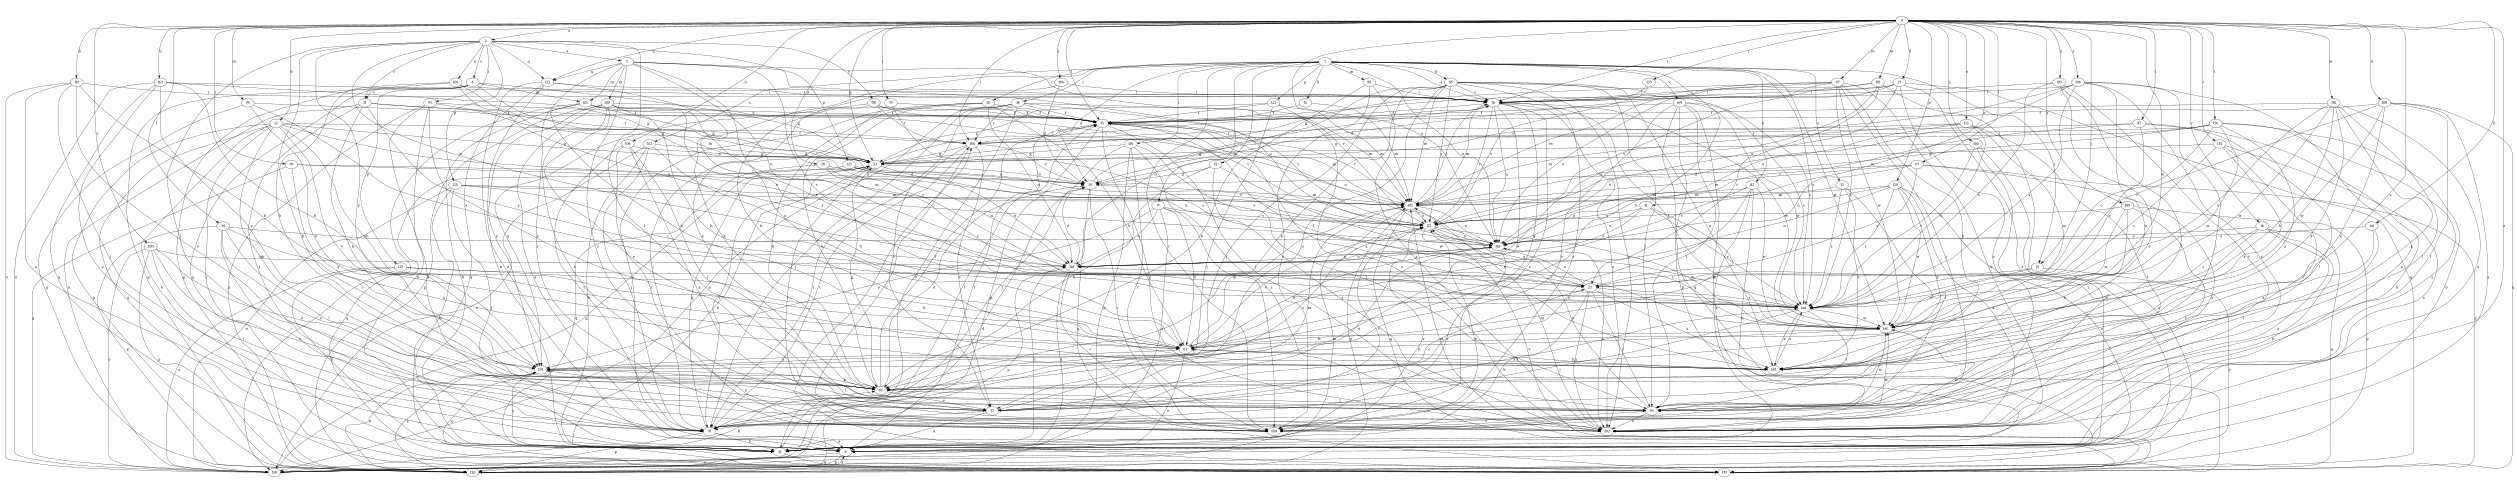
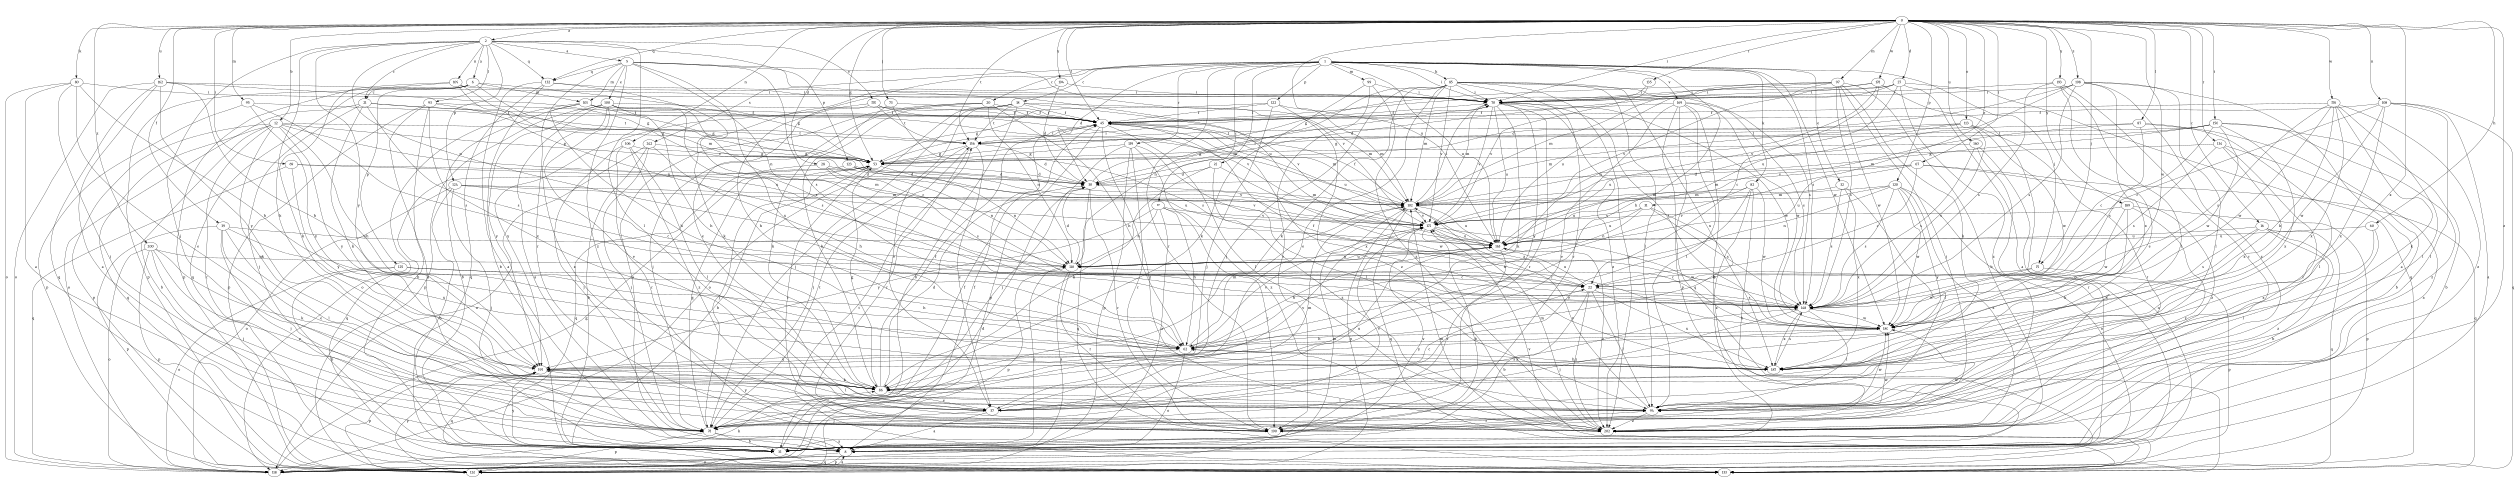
(621, 82) -> (621, 82)
(1306, 103) -> none
